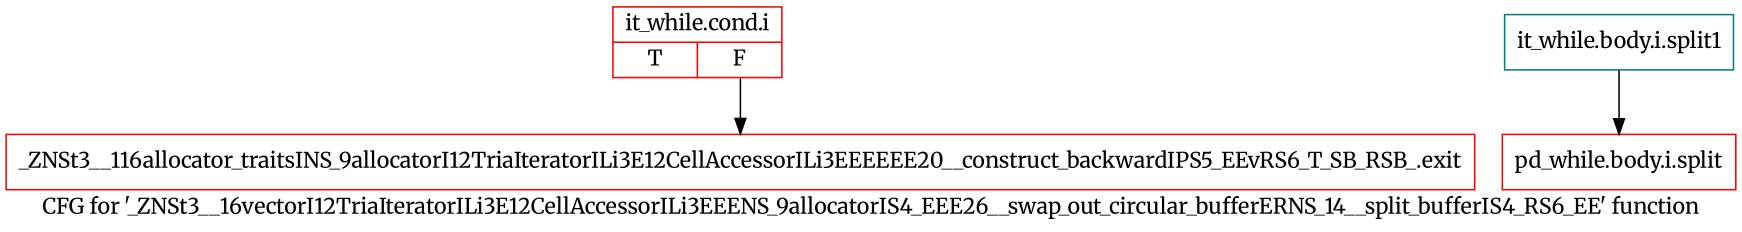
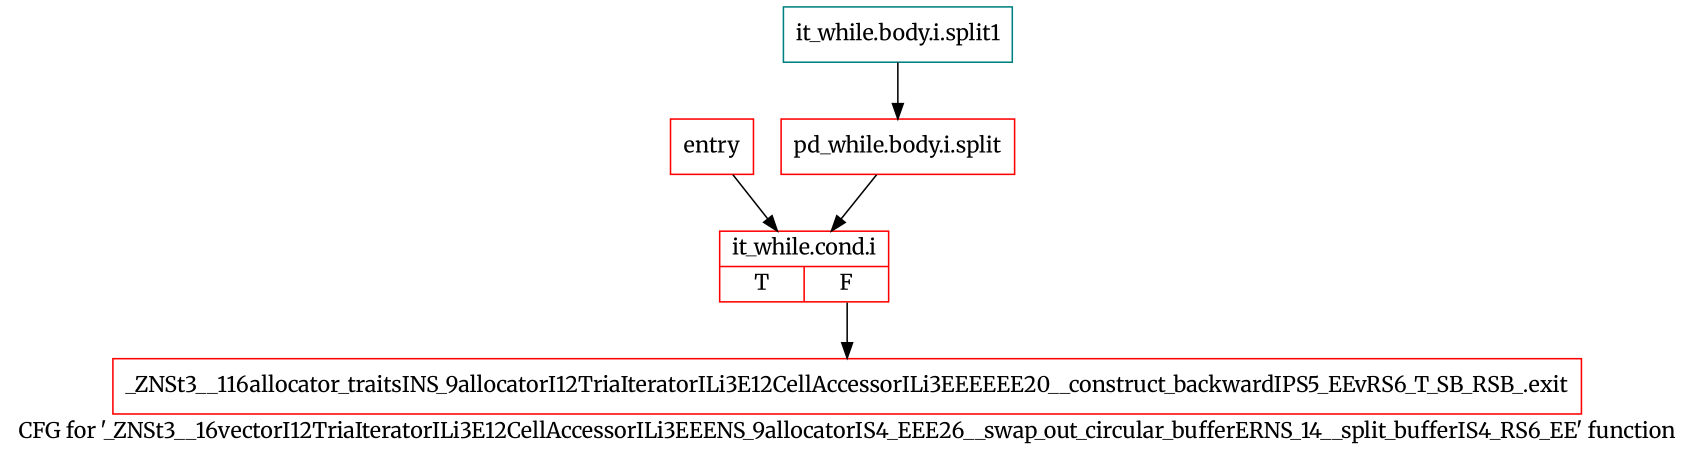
none -> (712, 147)
none -> (859, 197)
